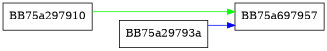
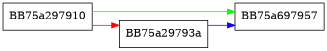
none -> (102, 25)
